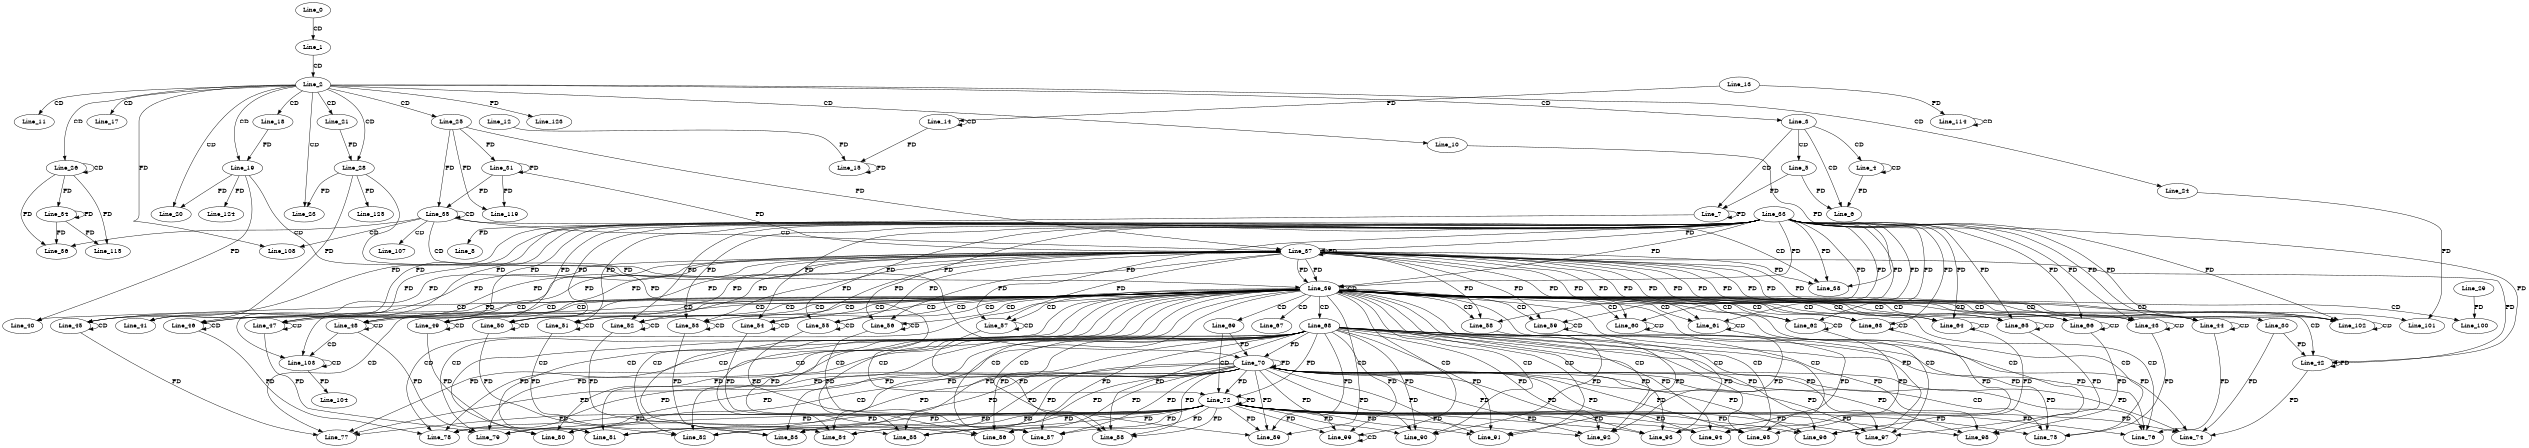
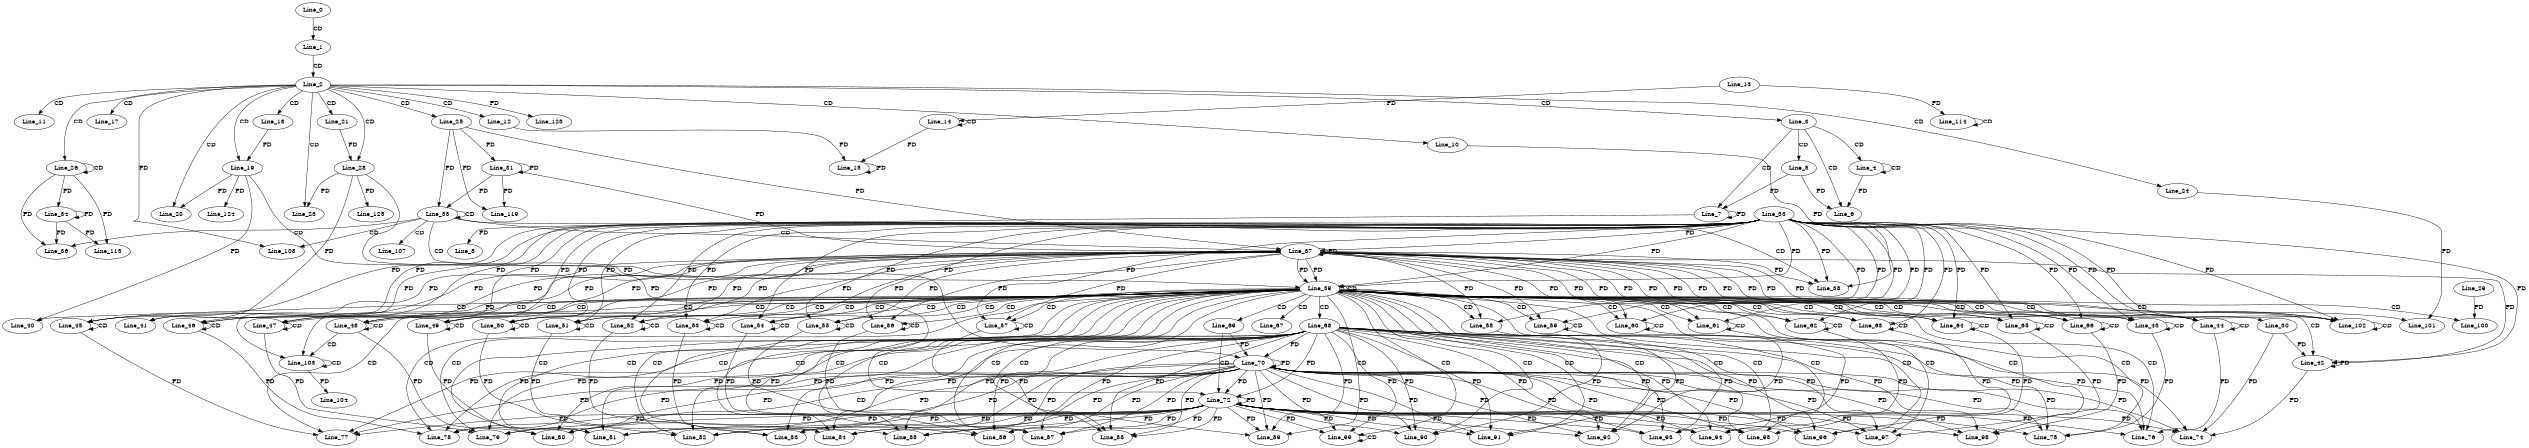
none -> (405, 99)
(1907, 363) -> (1907, 363)
(1978, 400) -> (1978, 400)
